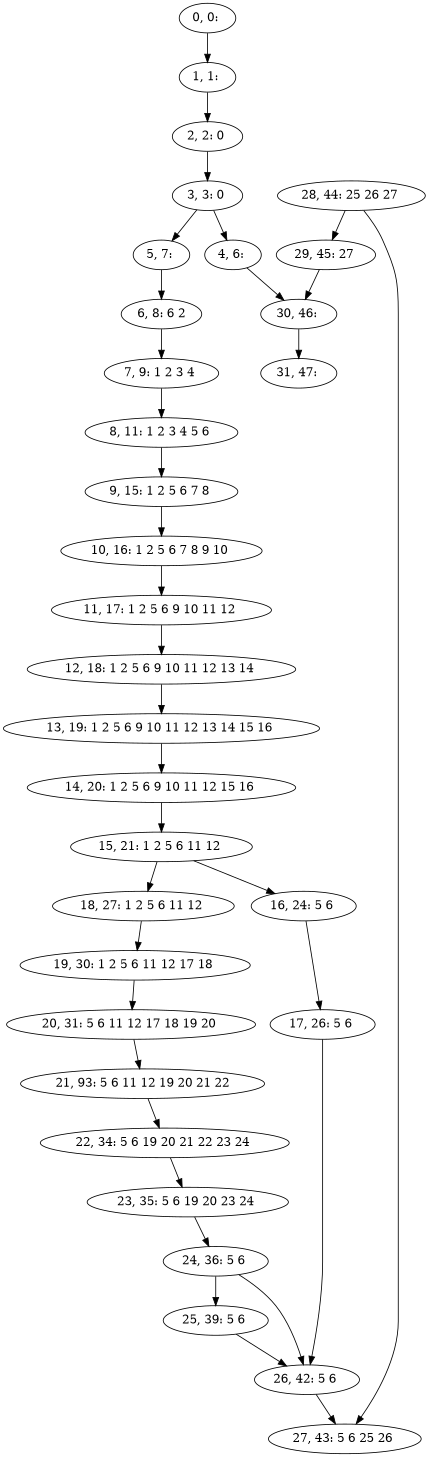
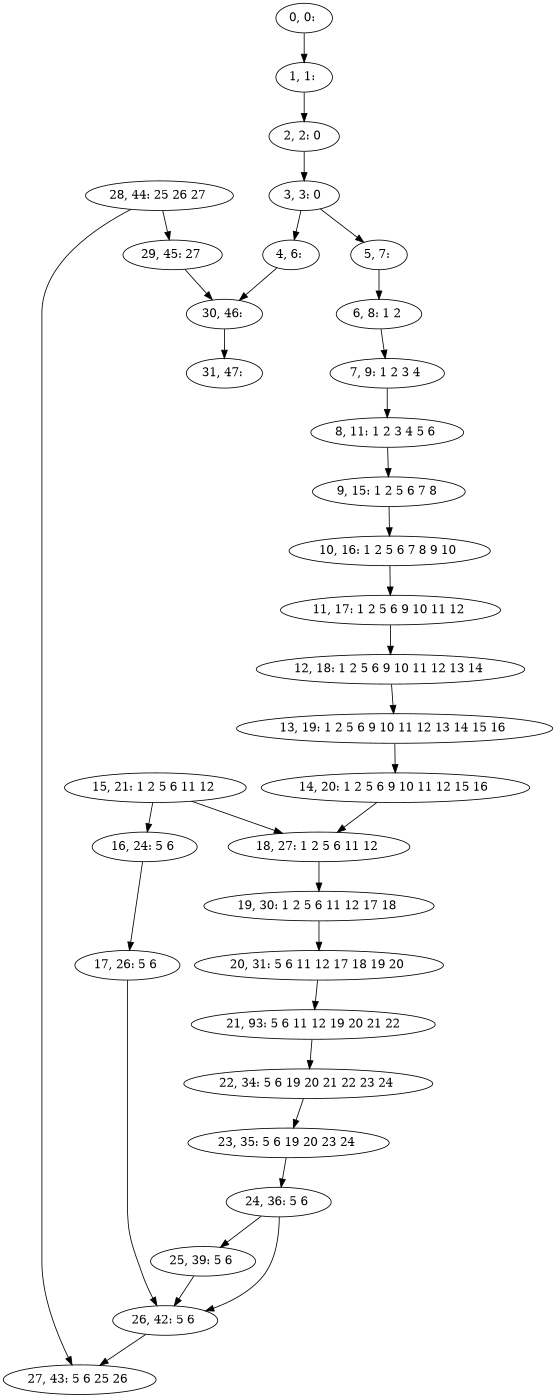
(161, 314) -> (379, 314)
(161, 813) -> (361, 815)
